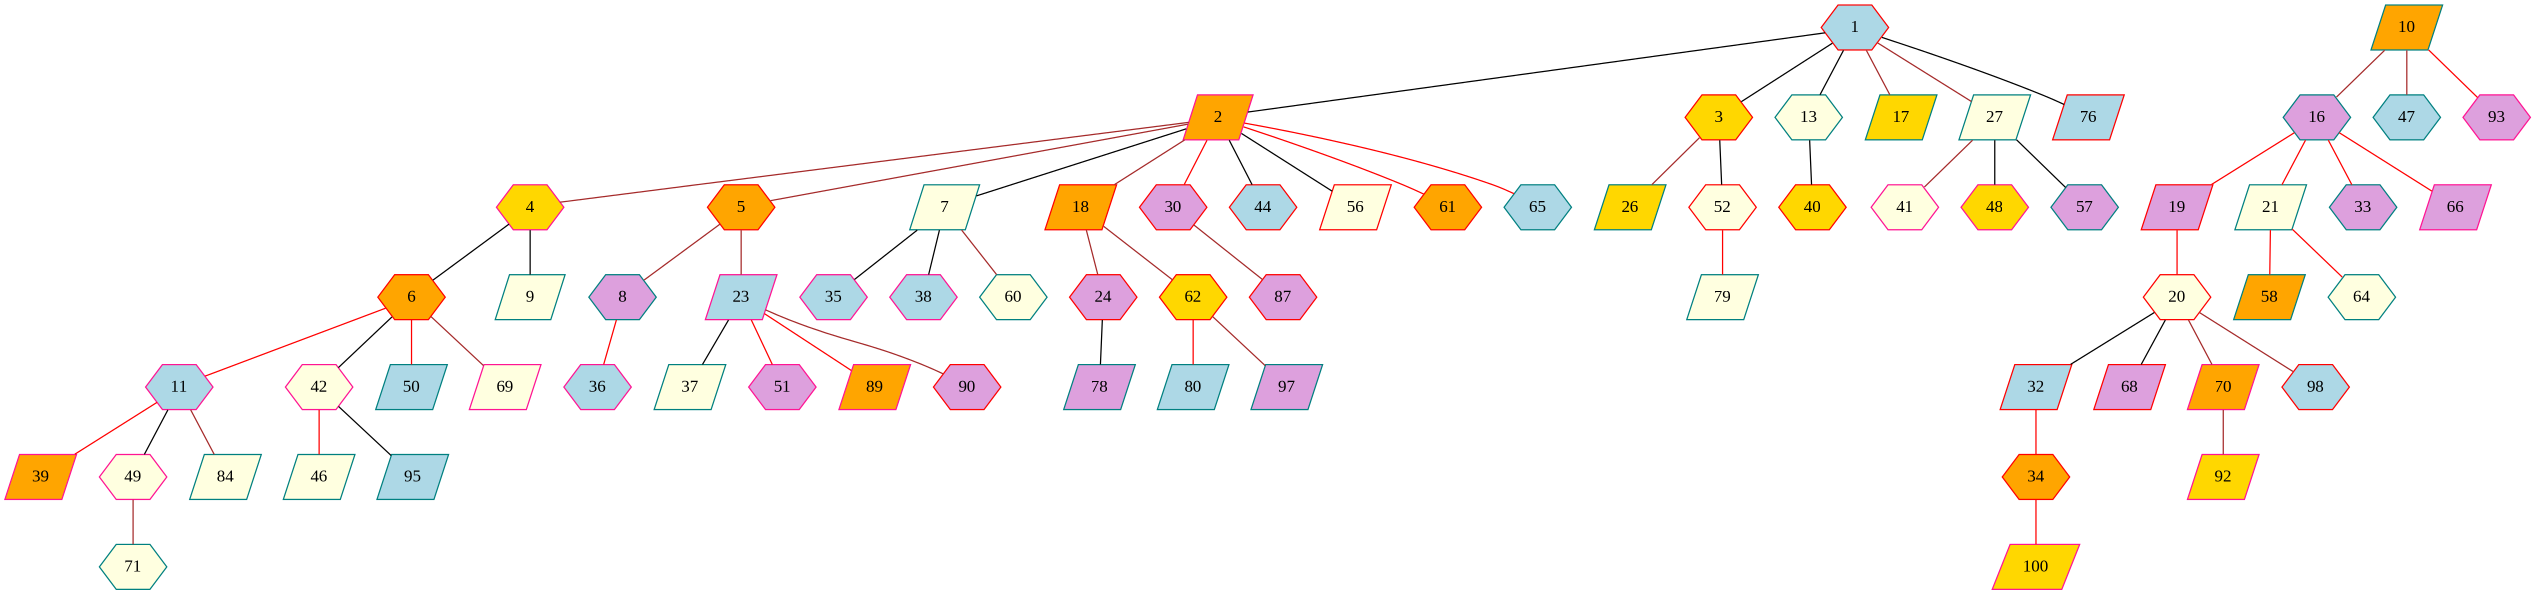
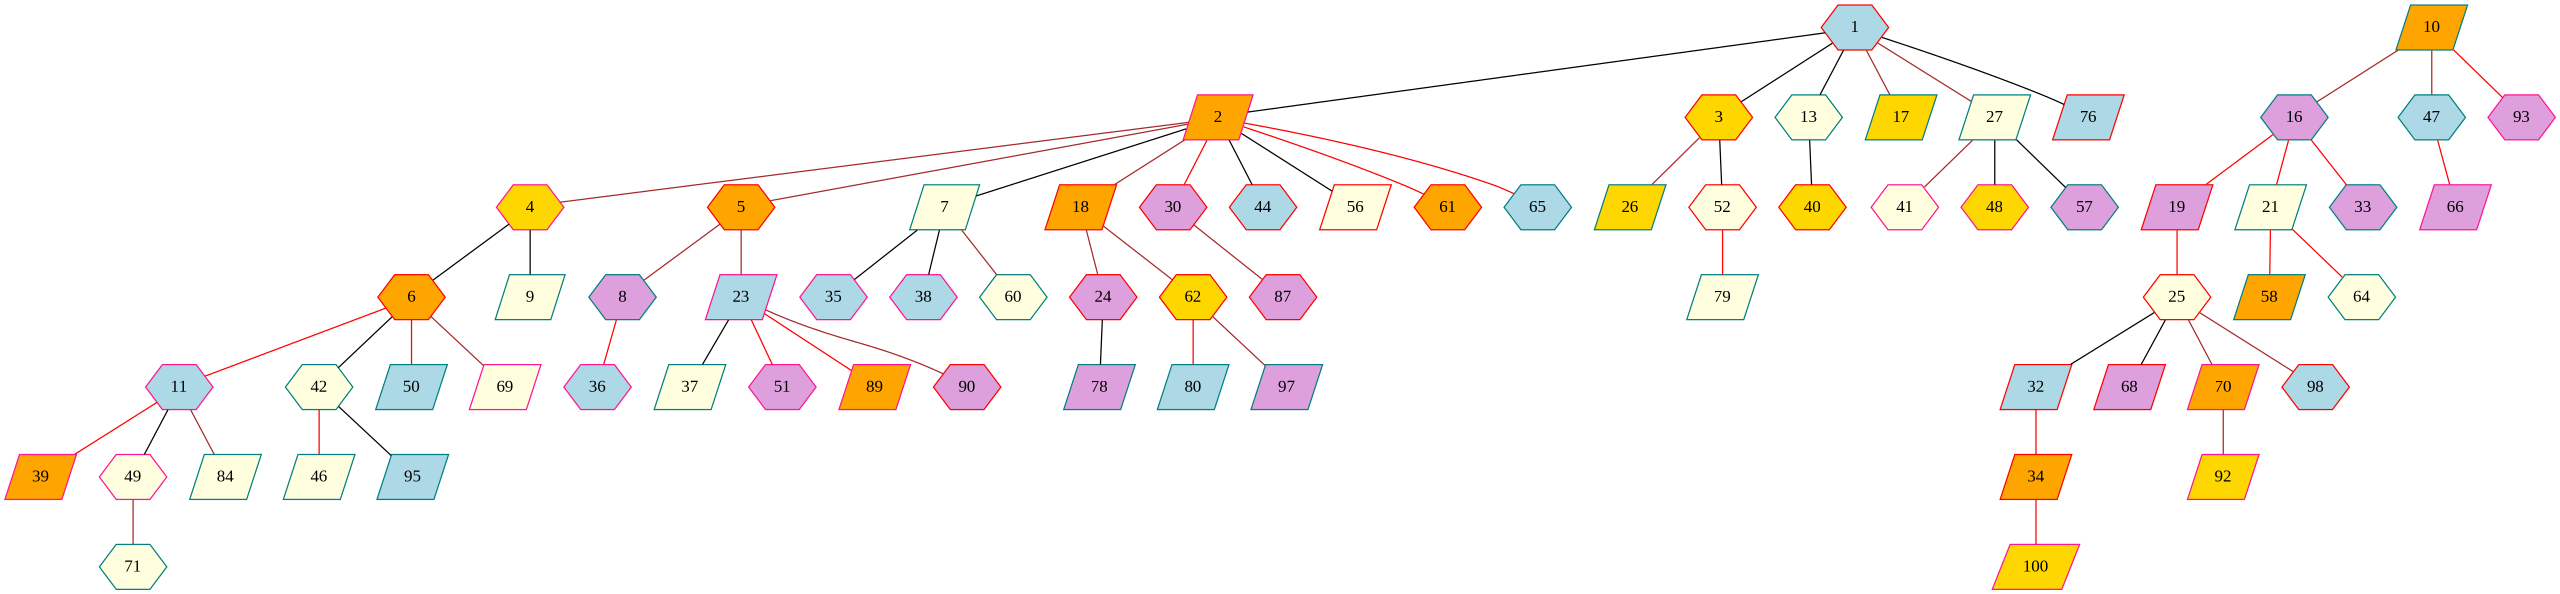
(2386, 162) -> (2444, 162)
(2177, 297) -> (2177, 297)
(319, 387) -> (319, 387)
(2036, 477) -> (2036, 477)
